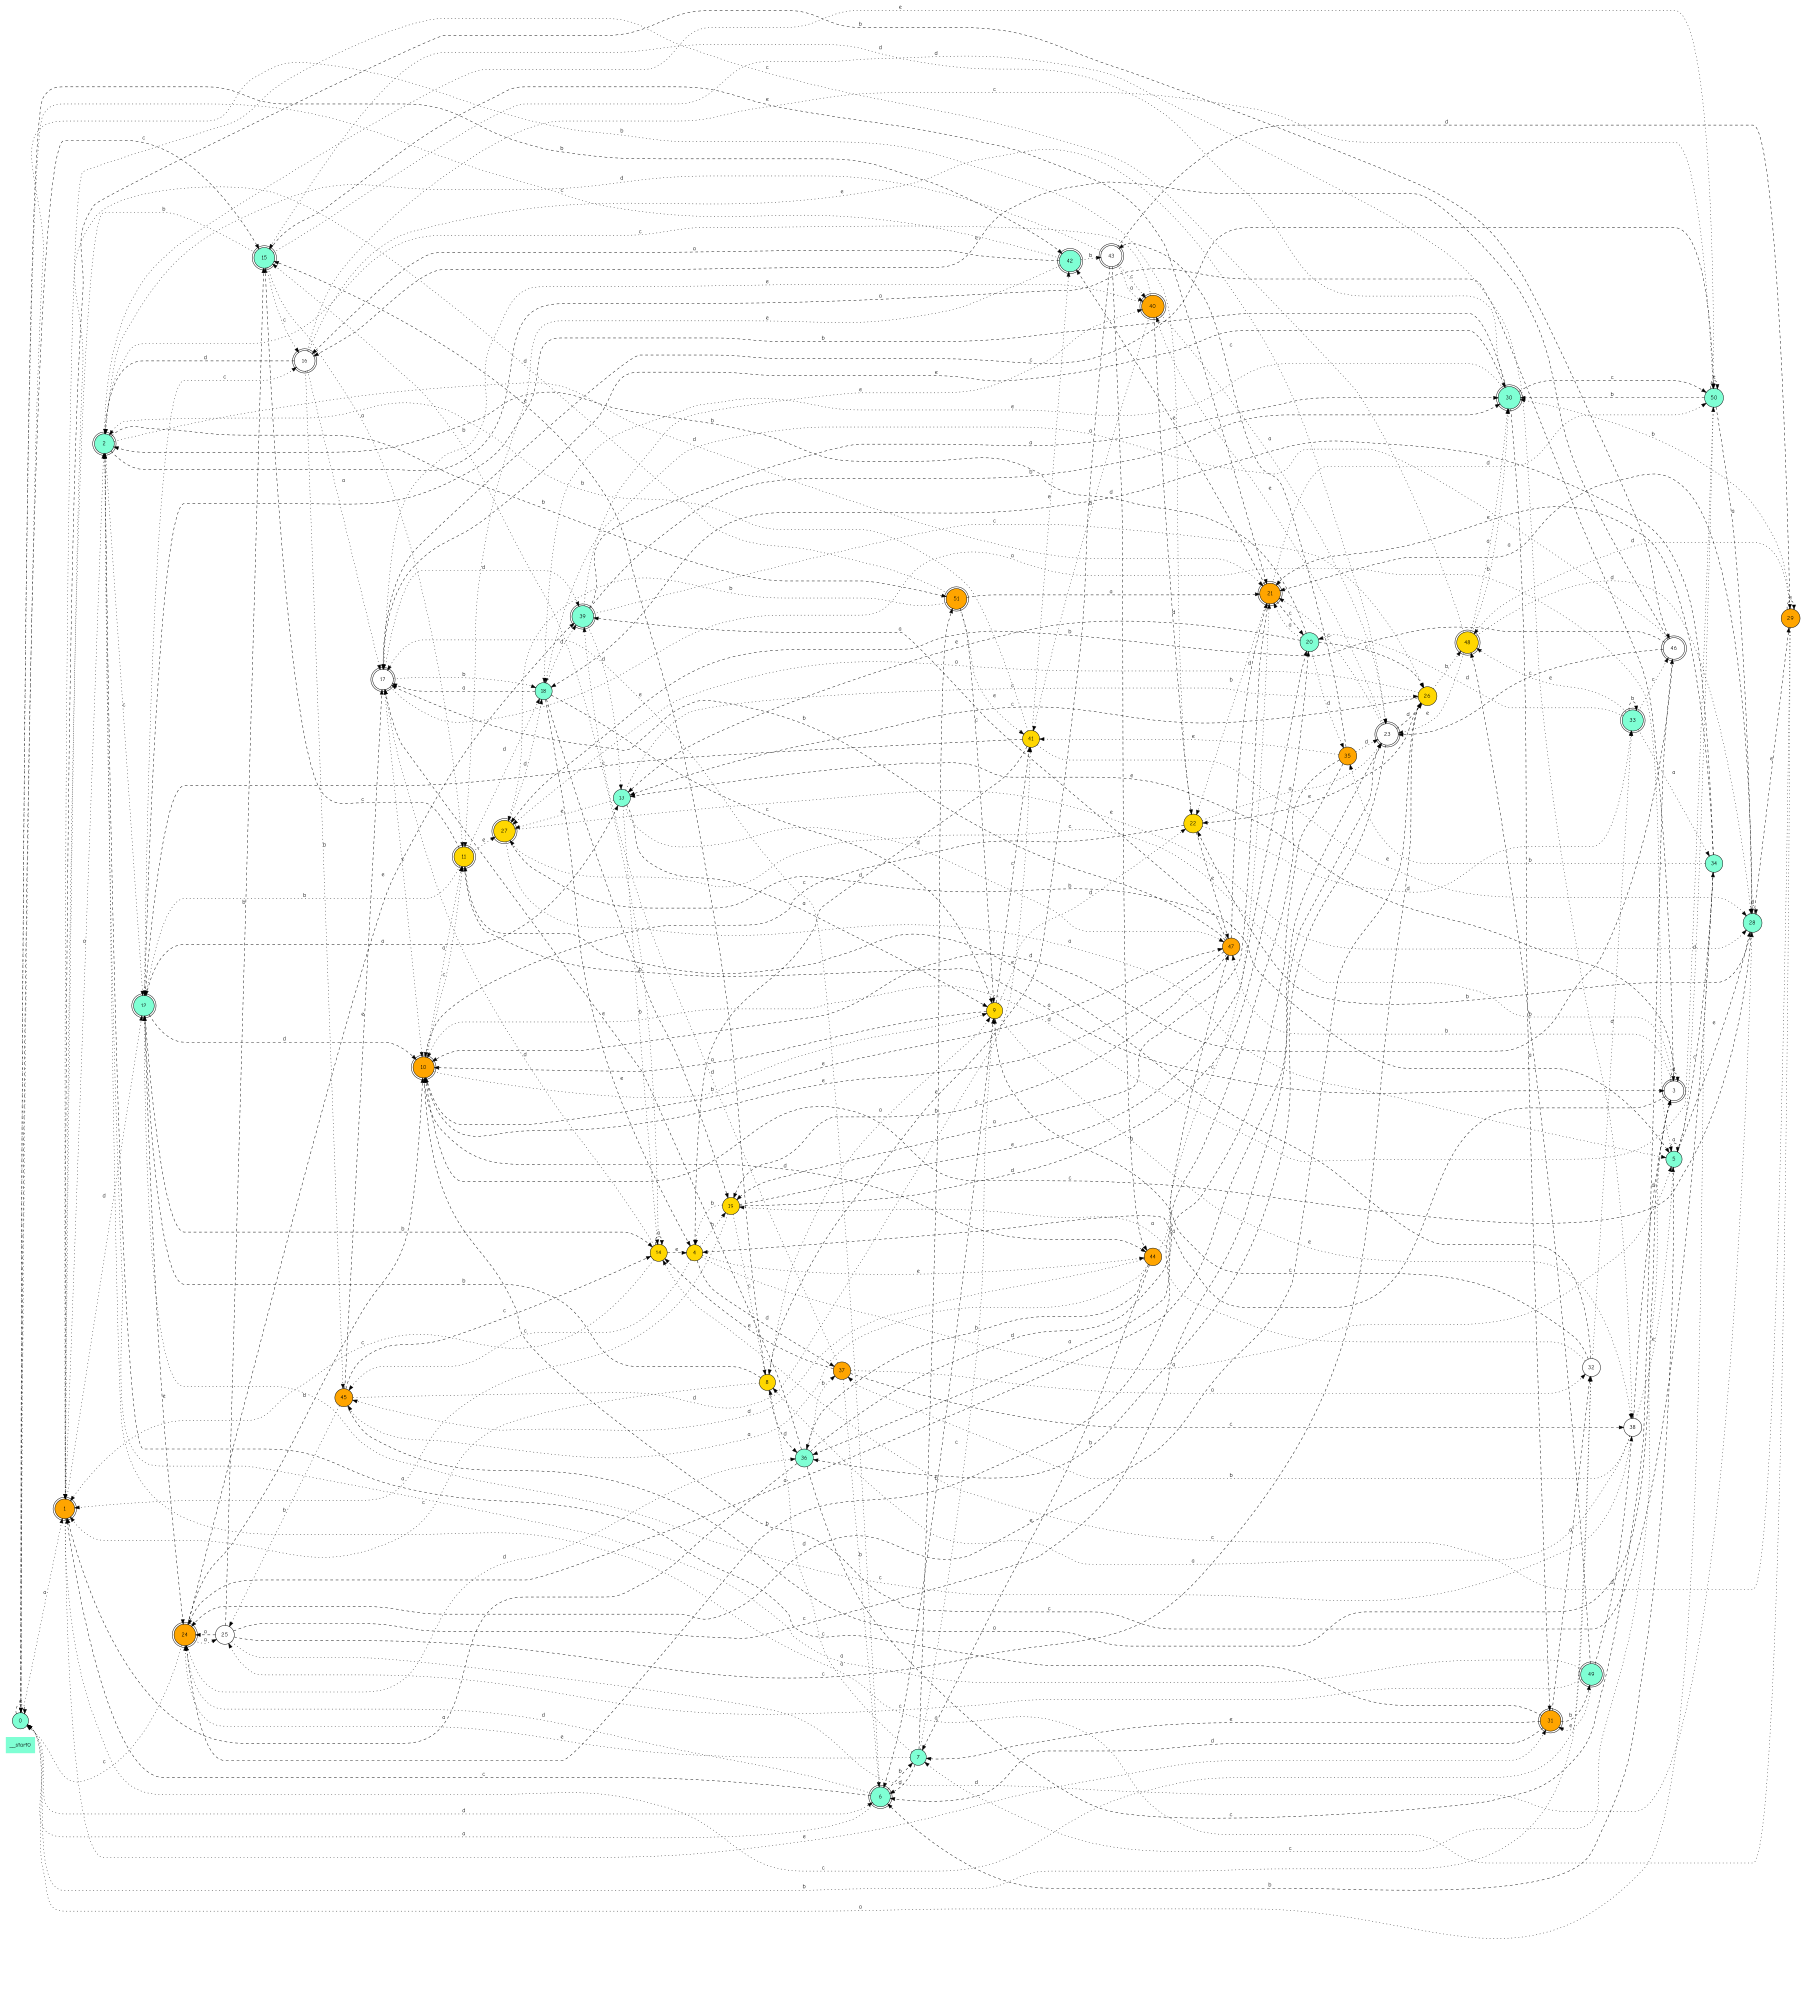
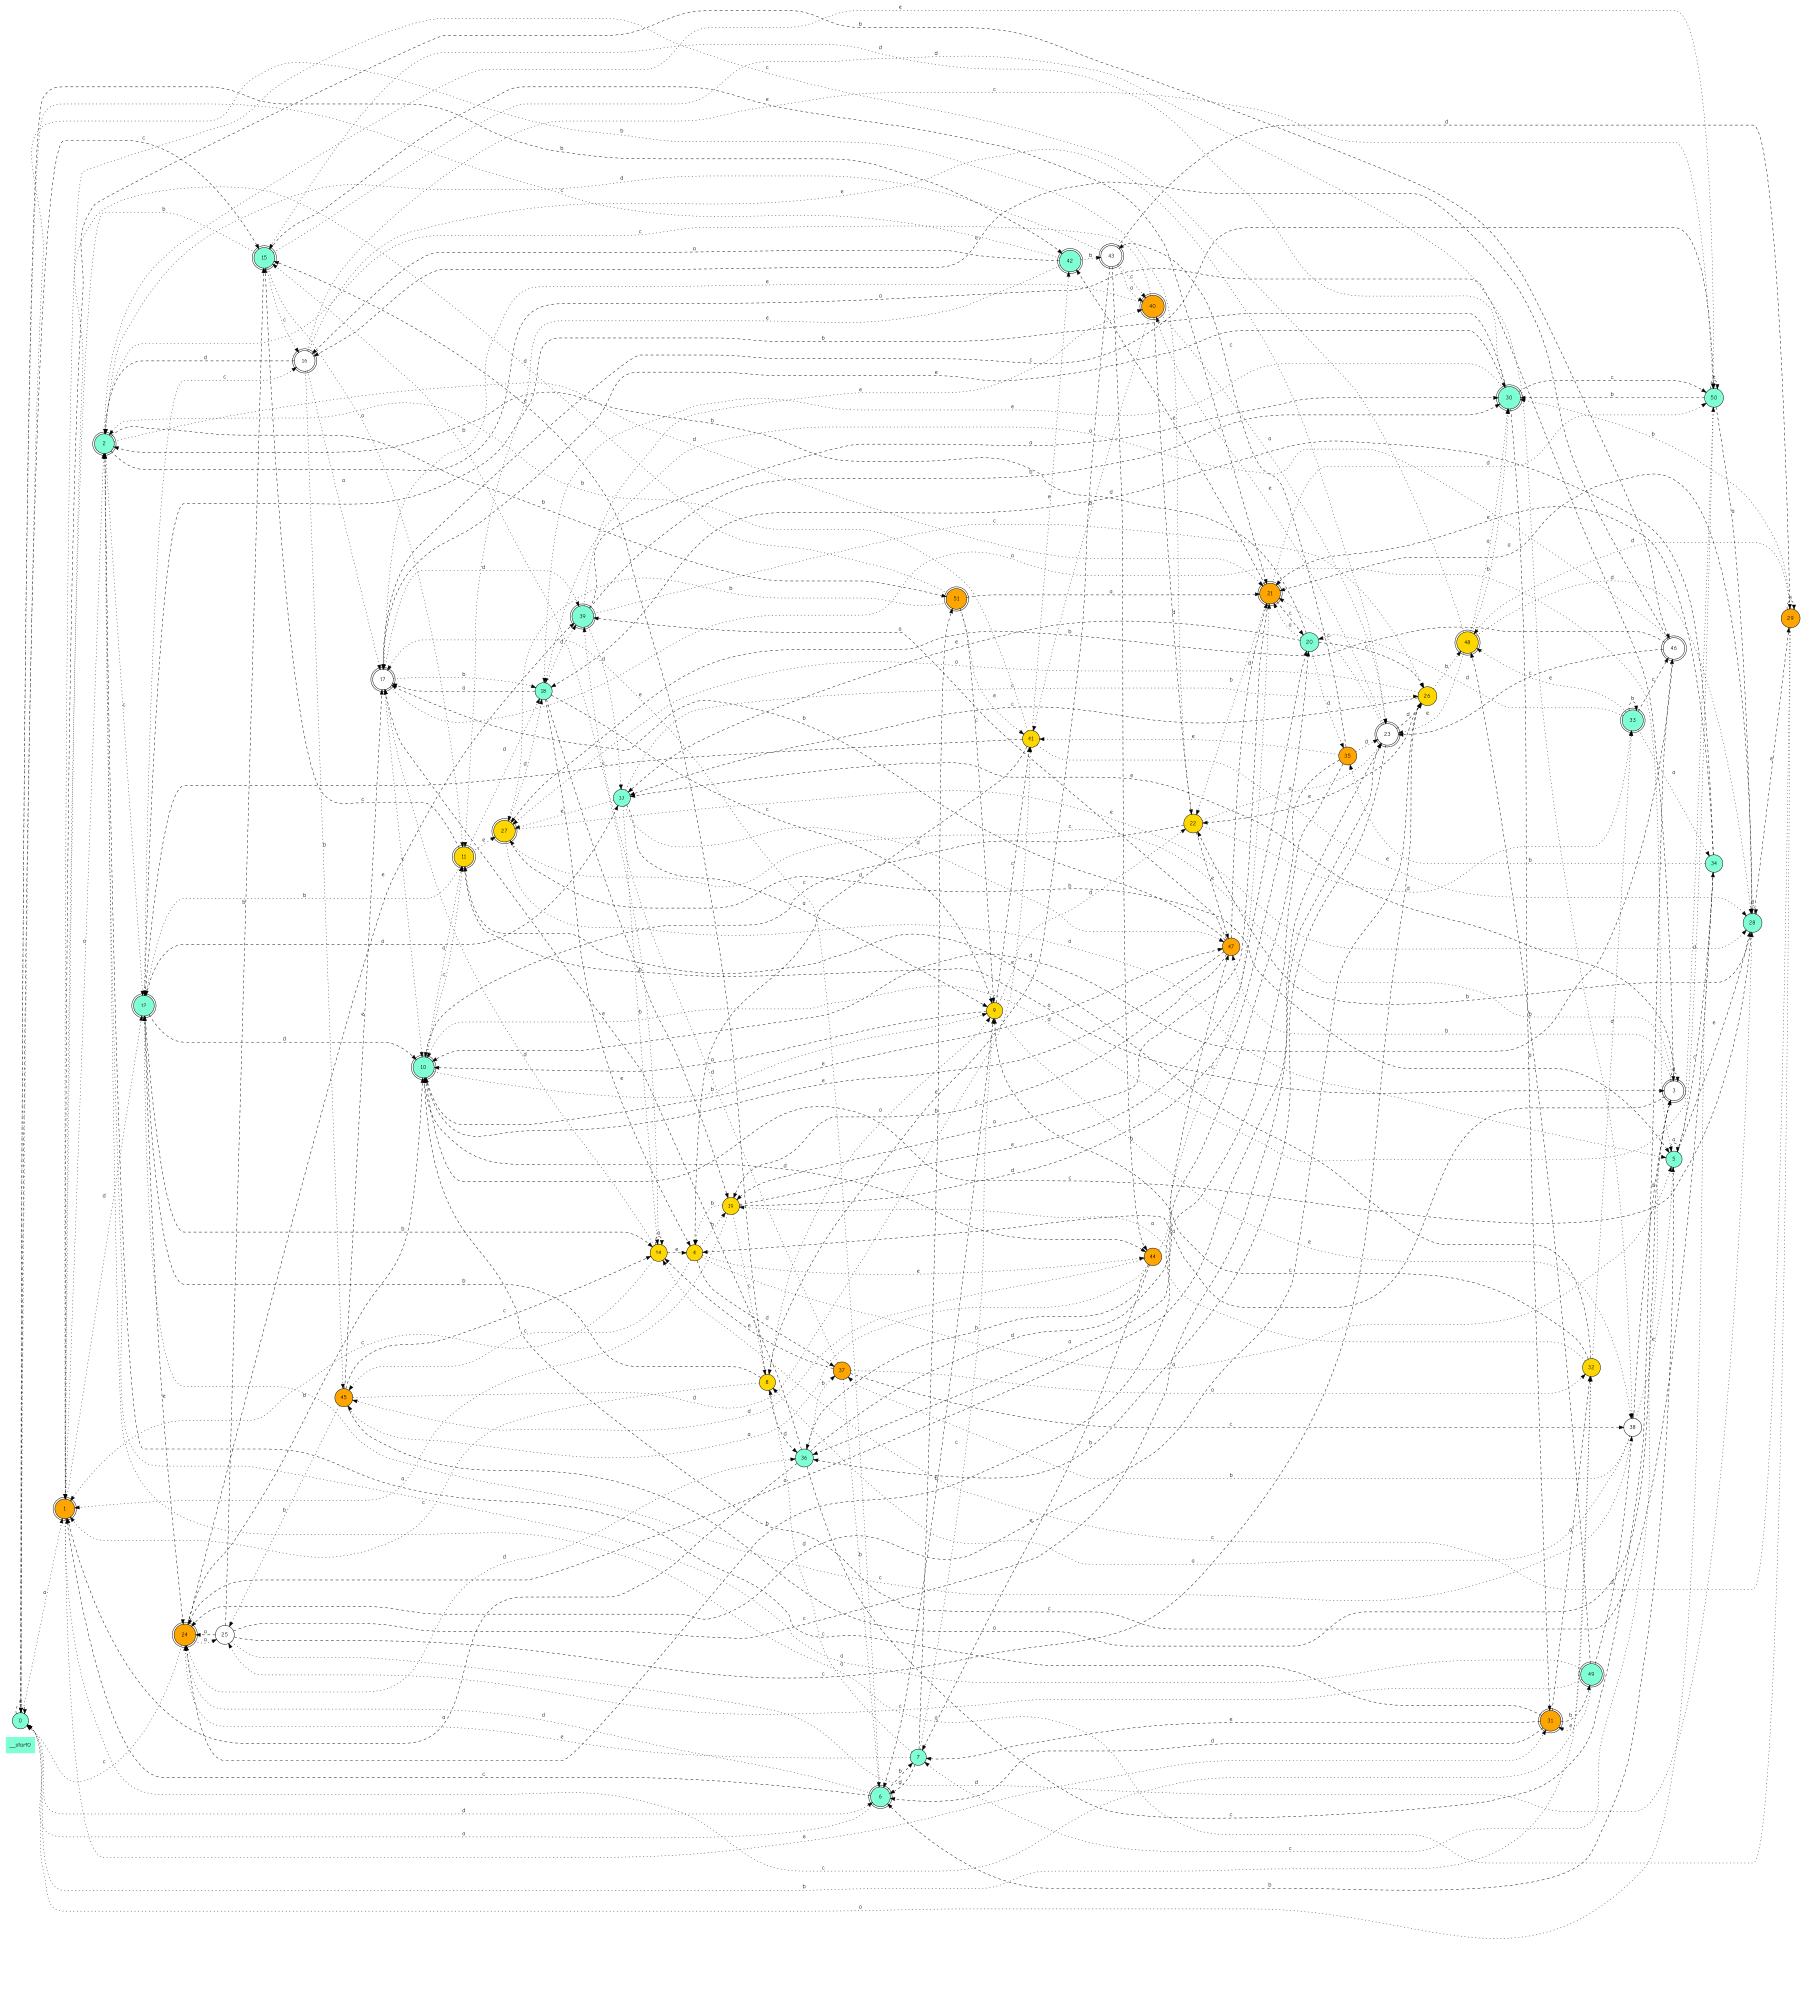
(1652, 687) -> (1652, 687)
(424, 1067) -> (424, 1067)
(1592, 1368) -> (1592, 1368)
